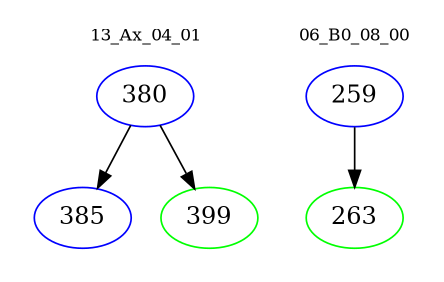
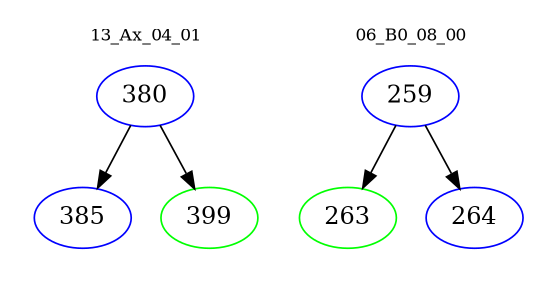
none -> (475, 218)
